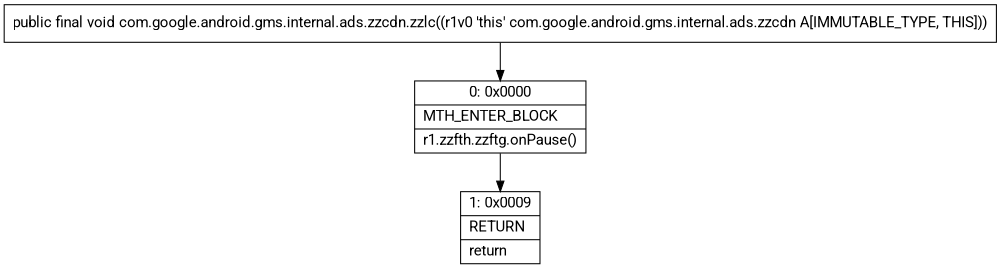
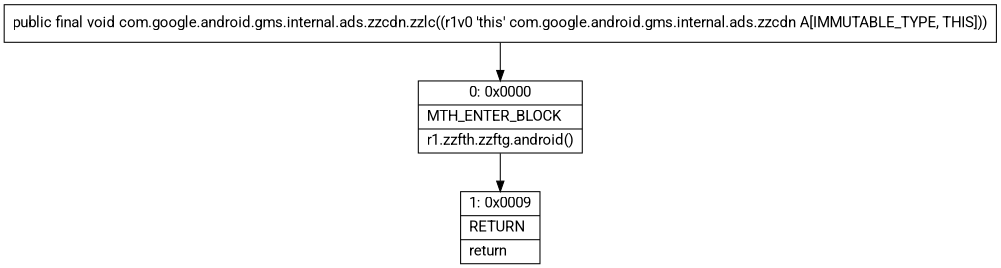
(500, 140) -> (500, 140)
